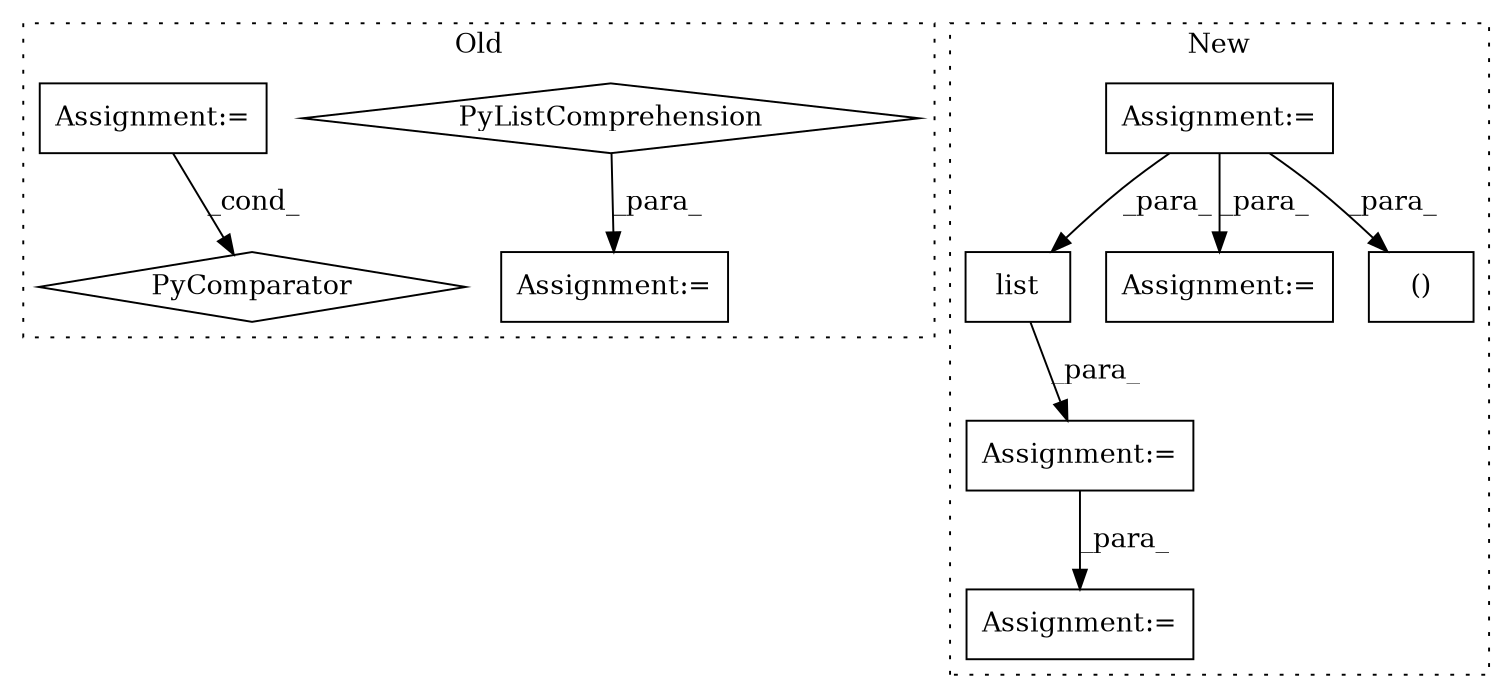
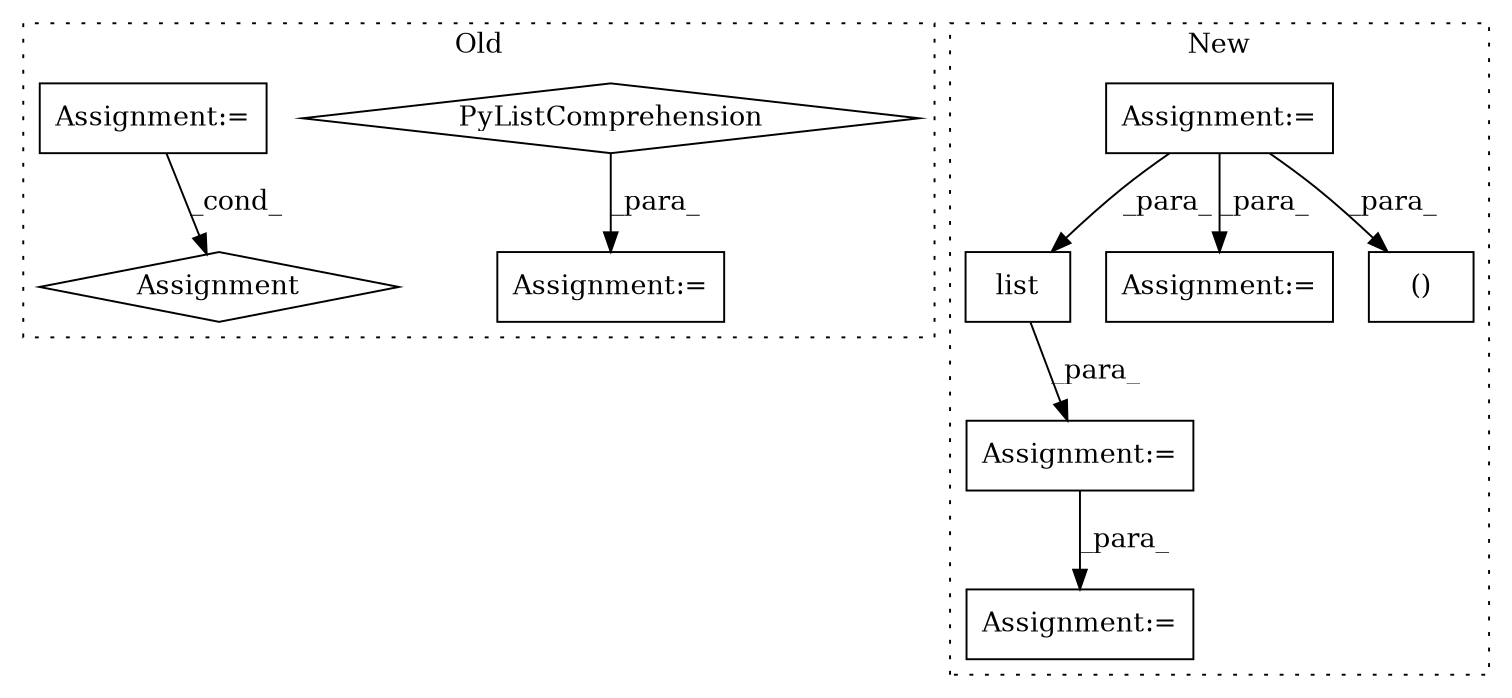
(252, 287) -> (219, 287)
